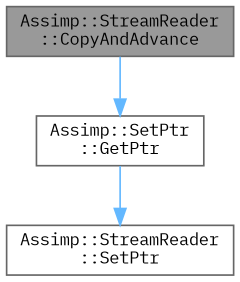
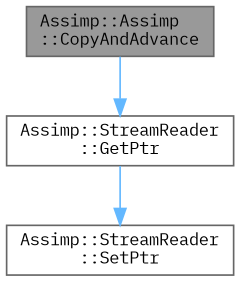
(120, 31) -> (120, 31)
(120, 141) -> (120, 141)
